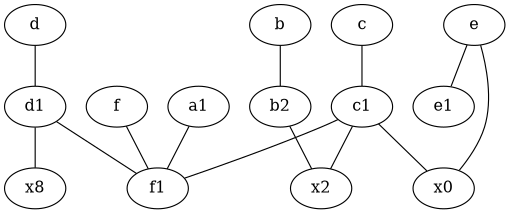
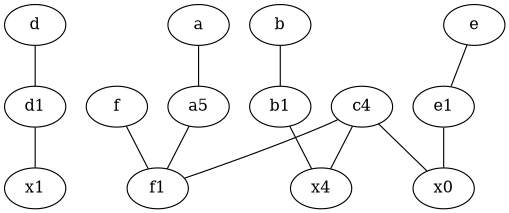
none -> (199, 25)
(362, 25) -> none
(199, 107) -> (199, 107)
(280, 107) -> (280, 107)
(362, 107) -> (362, 107)
(488, 111) -> (444, 148)
(97, 148) -> none
(35, 188) -> (35, 188)
(321, 188) -> (321, 188)
